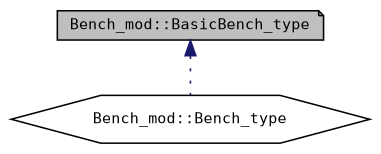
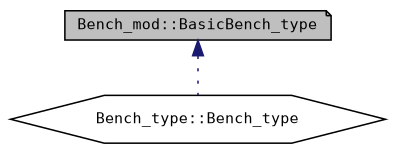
(190, 119) -> (198, 119)
